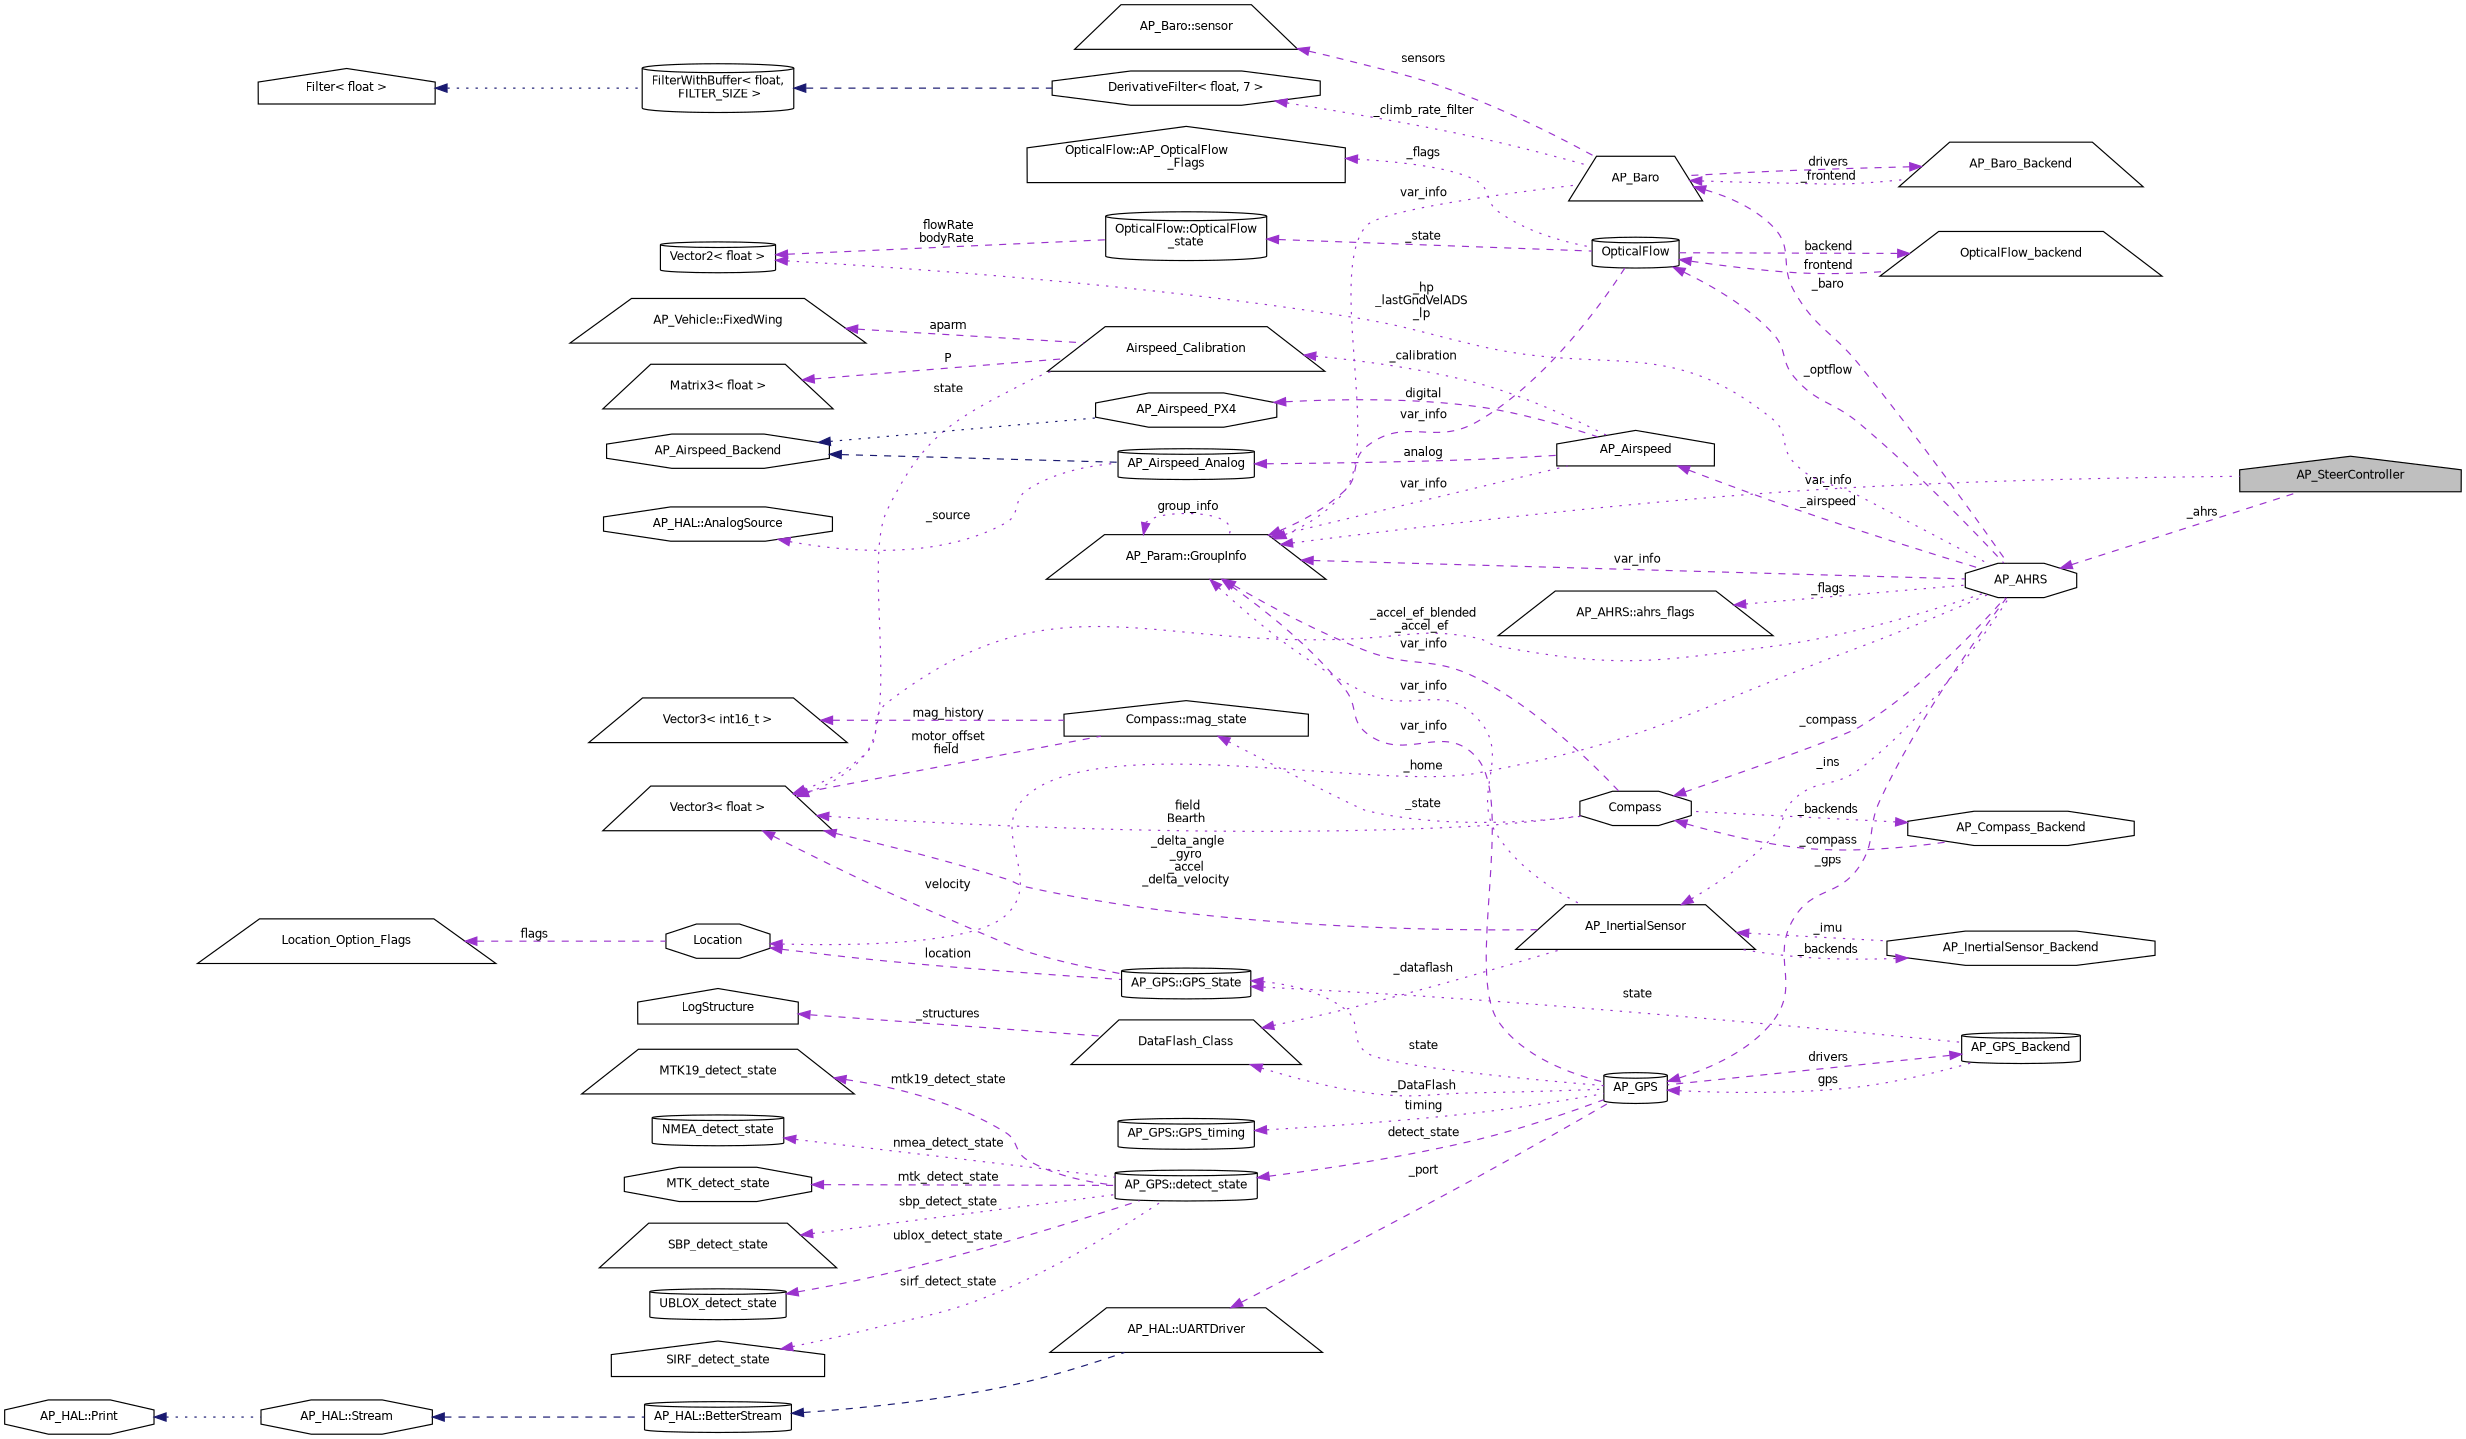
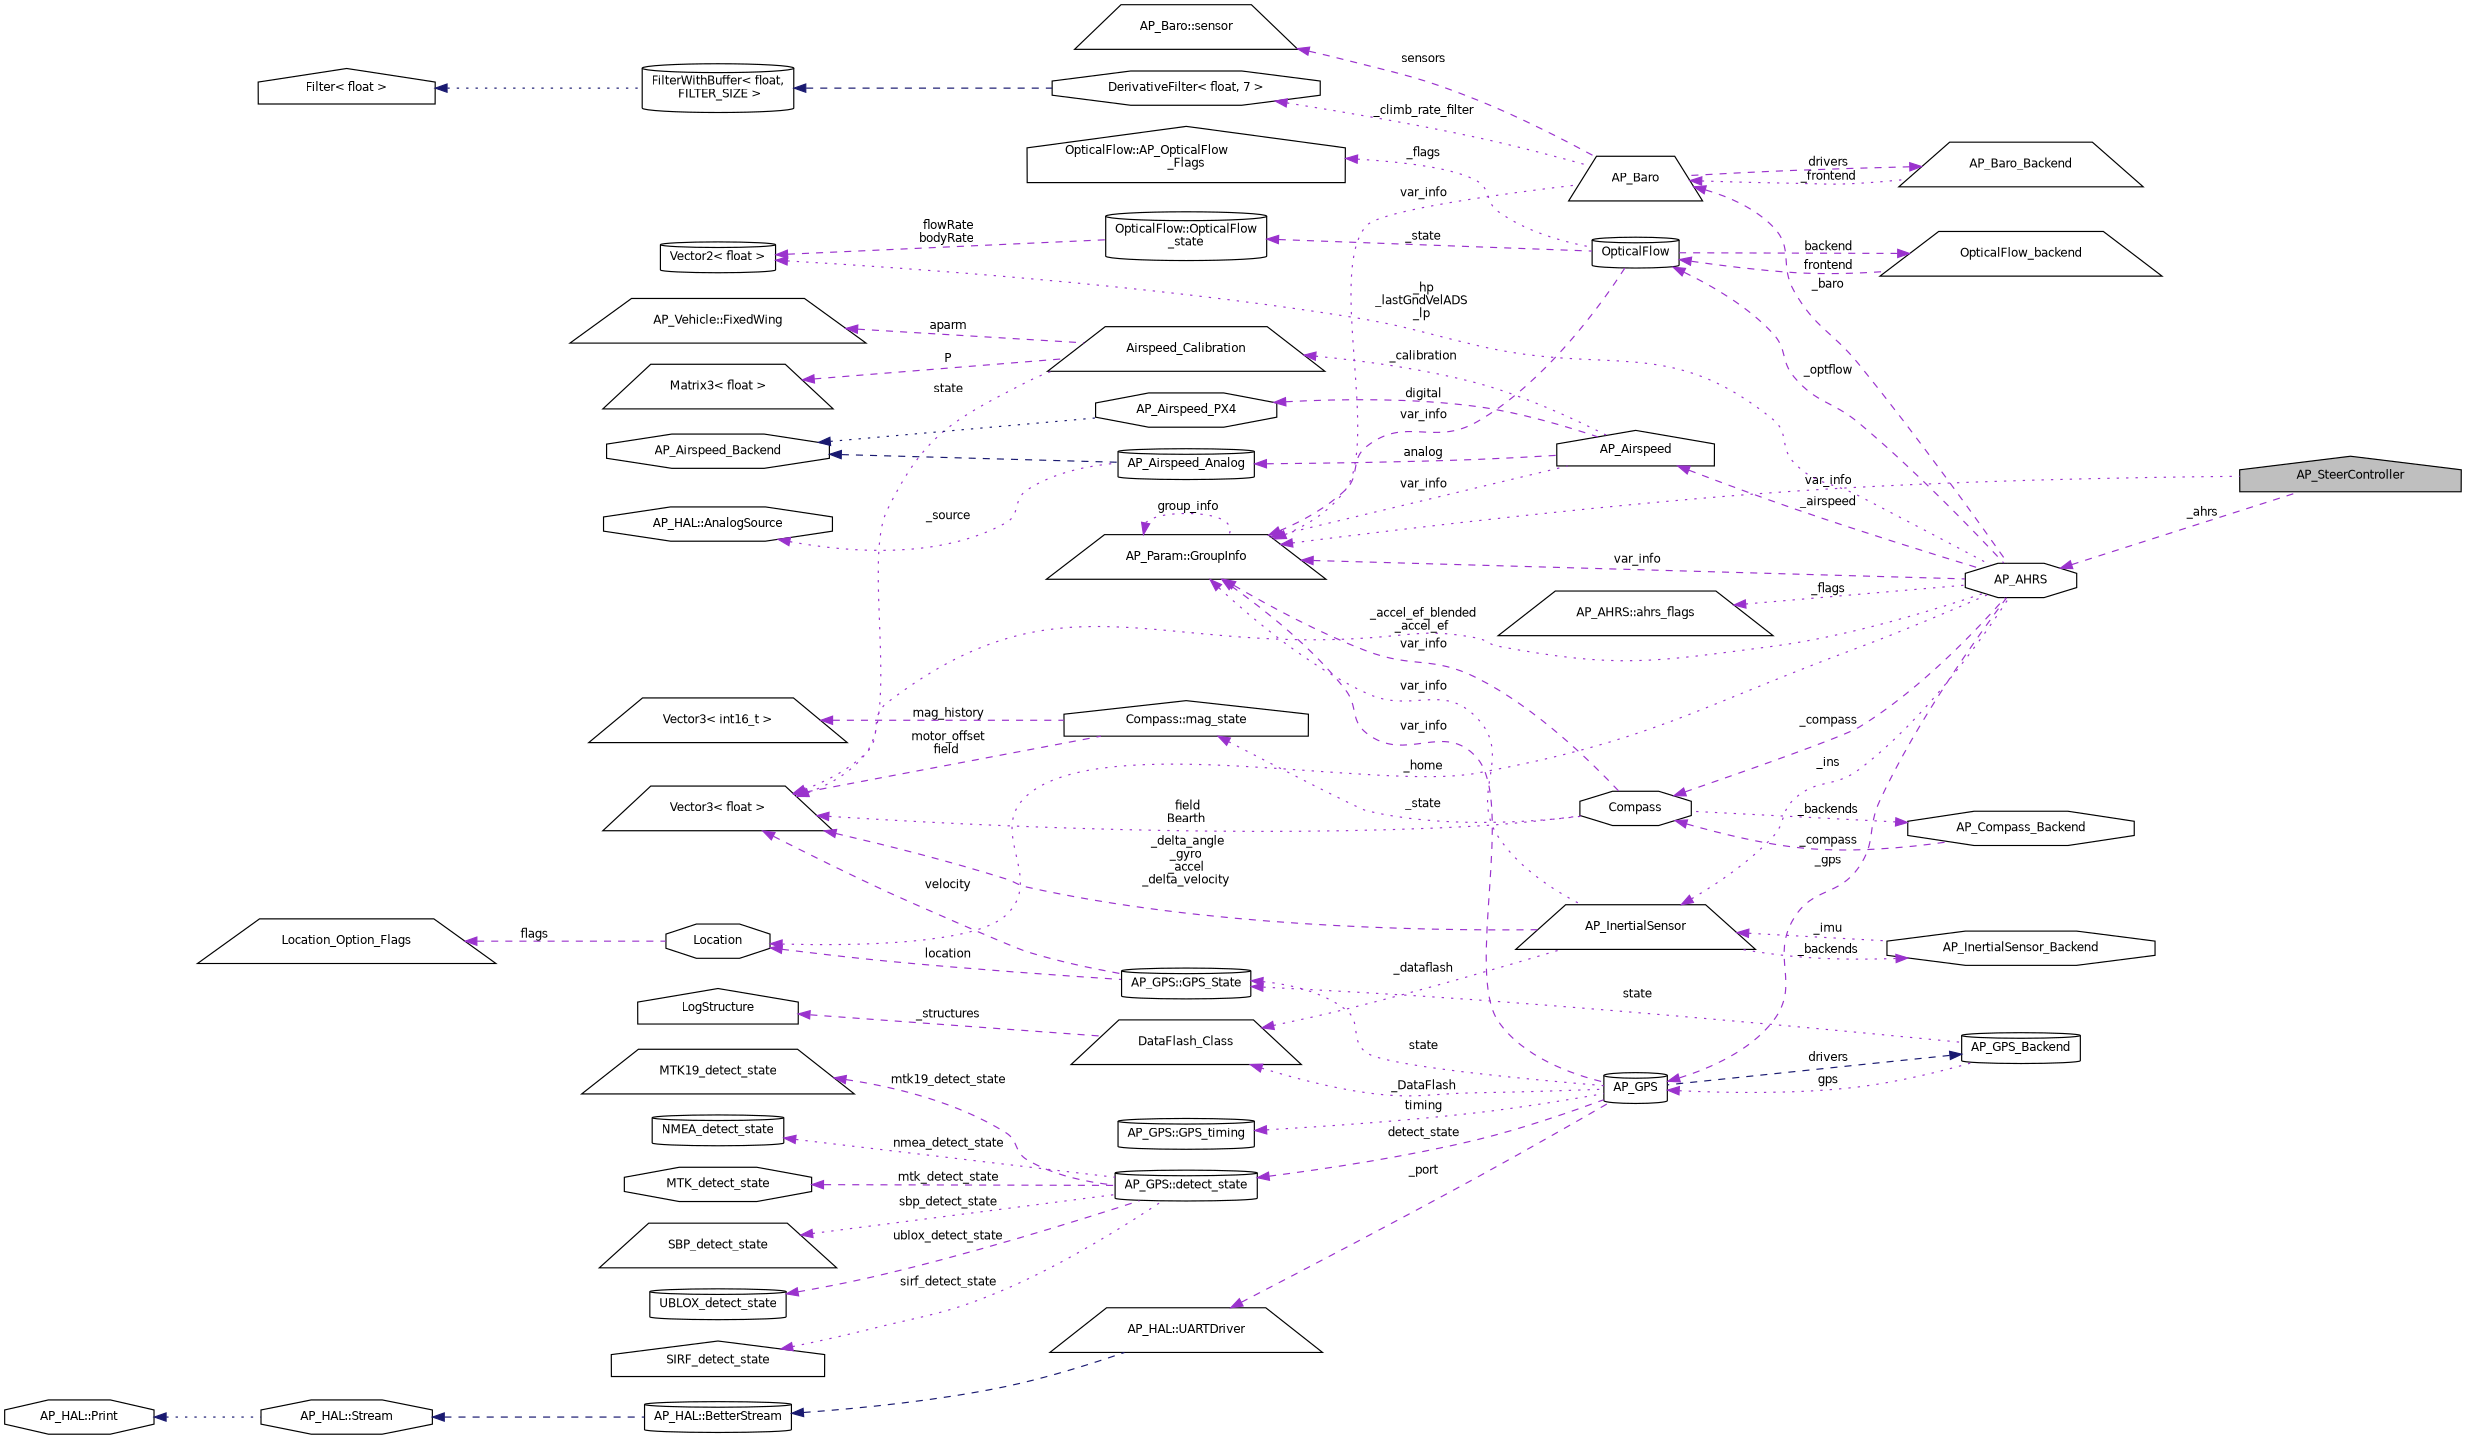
(1809, 1070) -> (1809, 1070)
